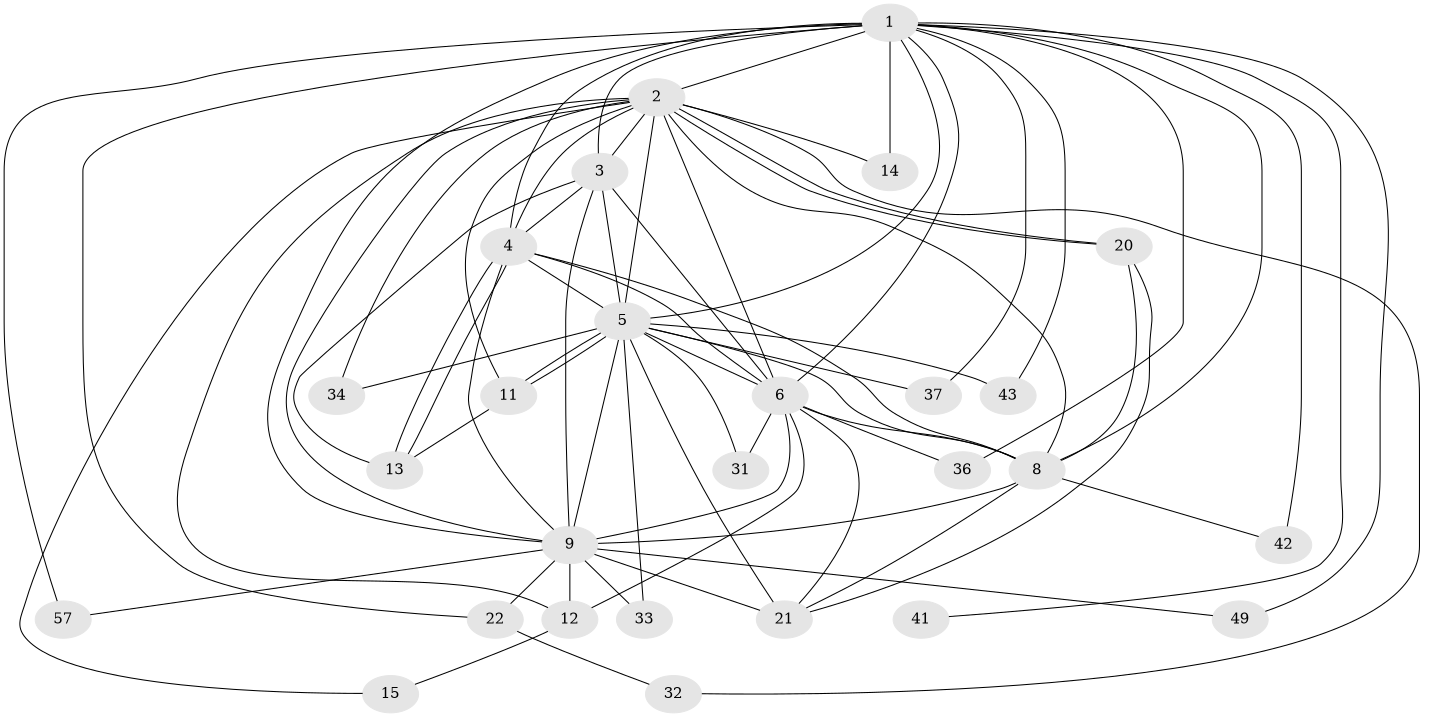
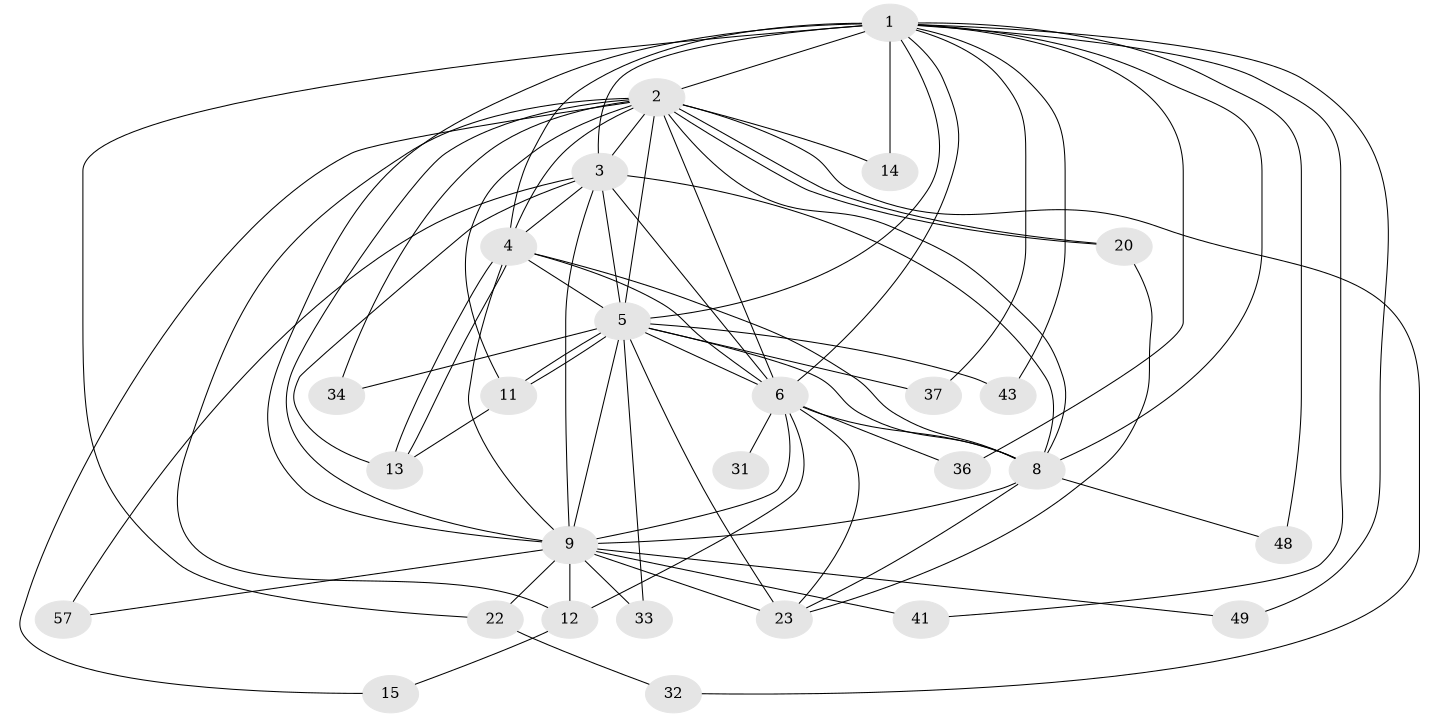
(194, 79) -> (282, 338)
(1132, 378) -> (894, 250)
(703, 383) -> none
(1284, 545) -> (1284, 545)
none -> (745, 582)
(784, 620) -> (784, 620)
